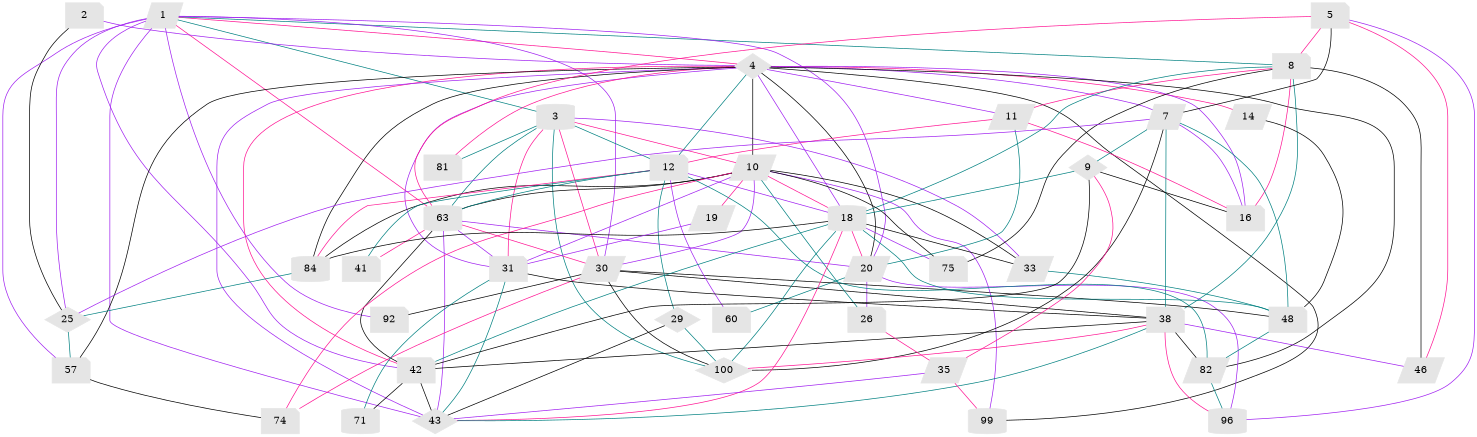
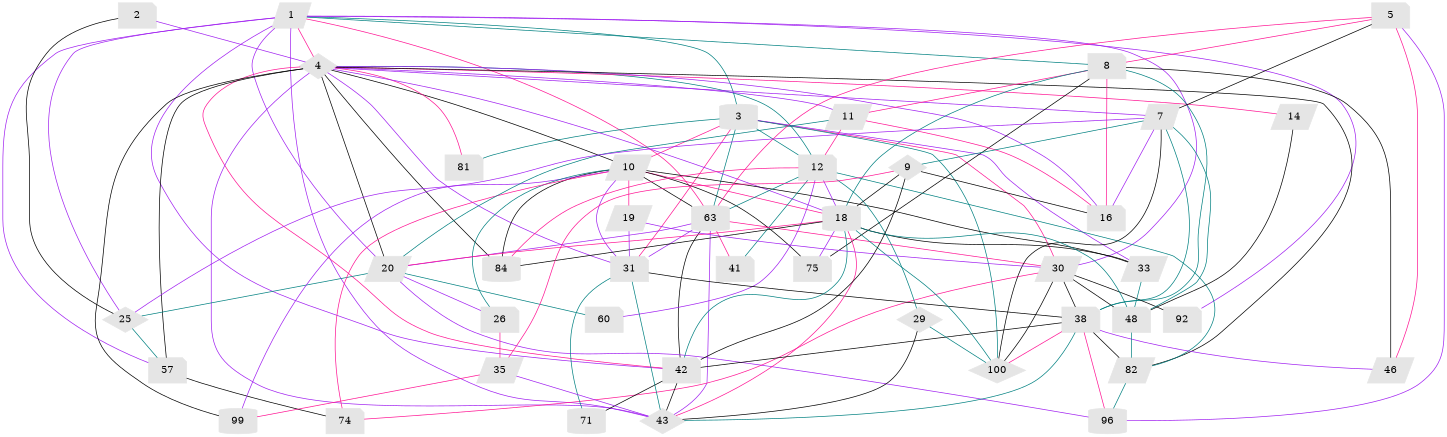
(970, 193) -> (878, 190)
(709, 244) -> (862, 253)
(188, 295) -> (255, 295)
